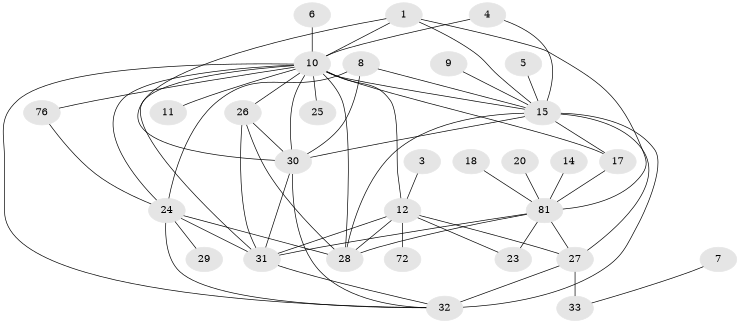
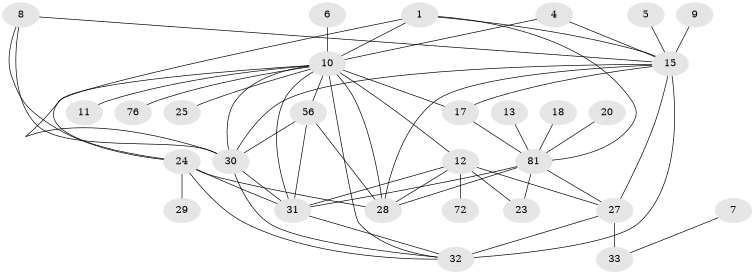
(425, 93) -> none
(243, 113) -> (308, 113)
(422, 162) -> none
(569, 162) -> (509, 113)
(94, 172) -> none
